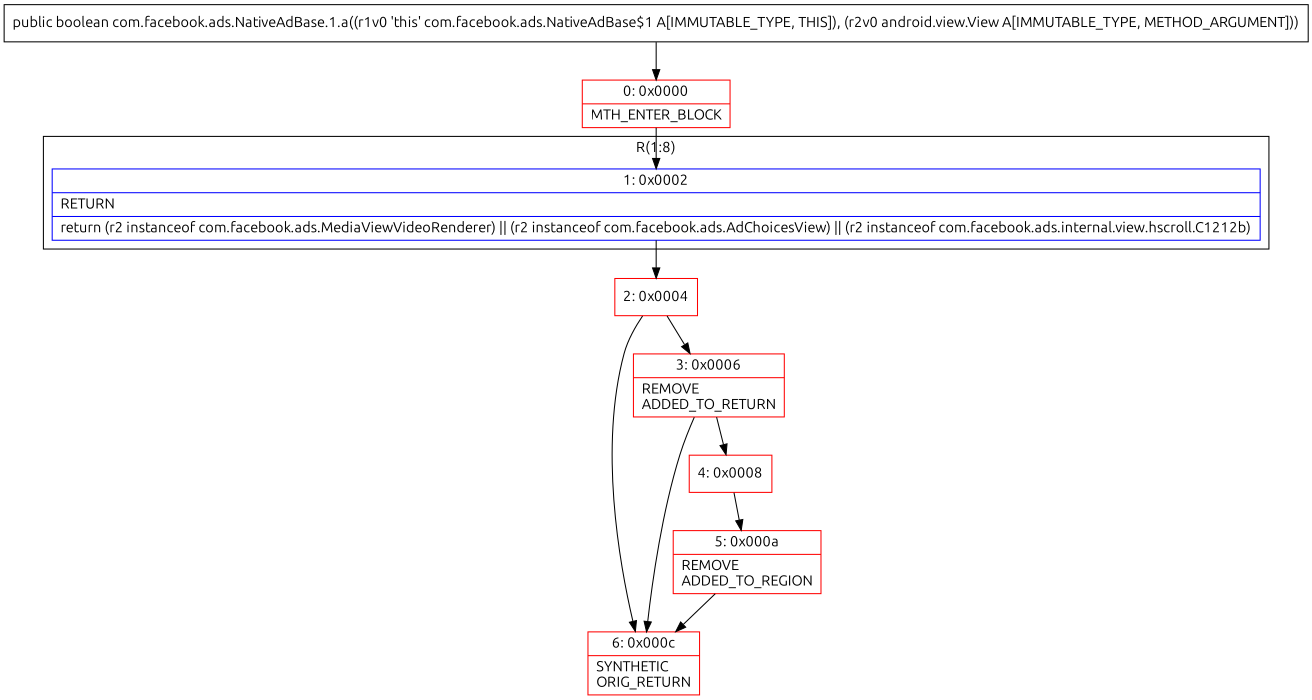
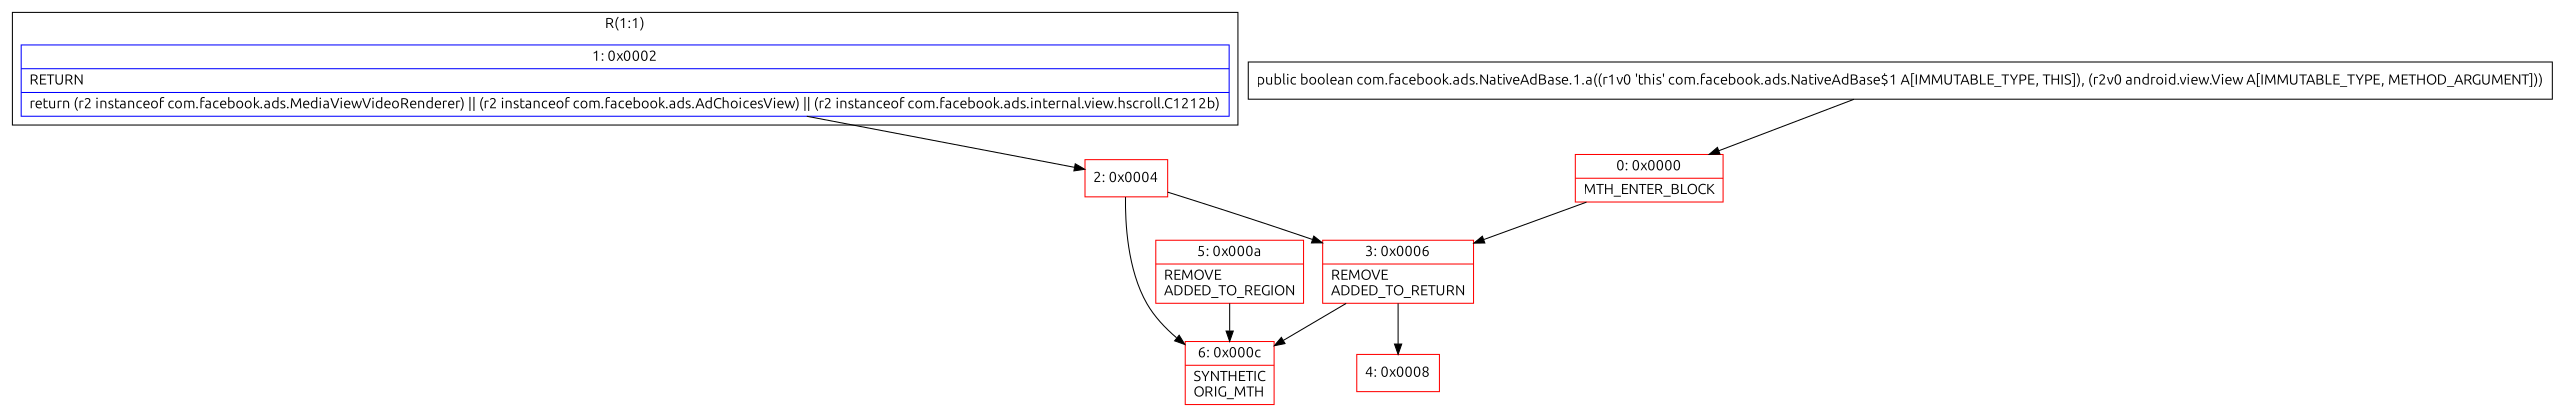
(656, 143) -> (1535, 221)
(656, 148) -> (625, 24)
(737, 506) -> none
(644, 683) -> (1229, 392)
